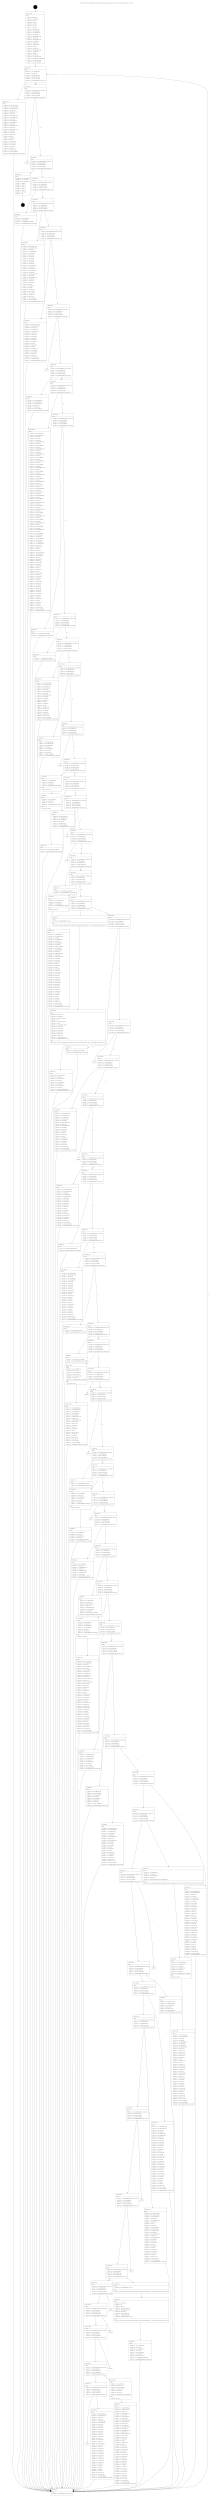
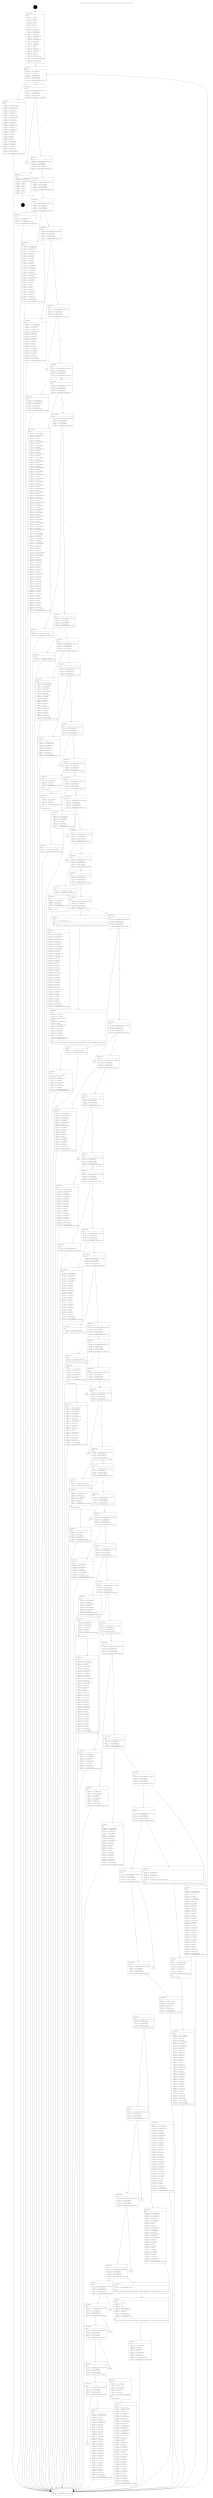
(144, 1988) -> none
